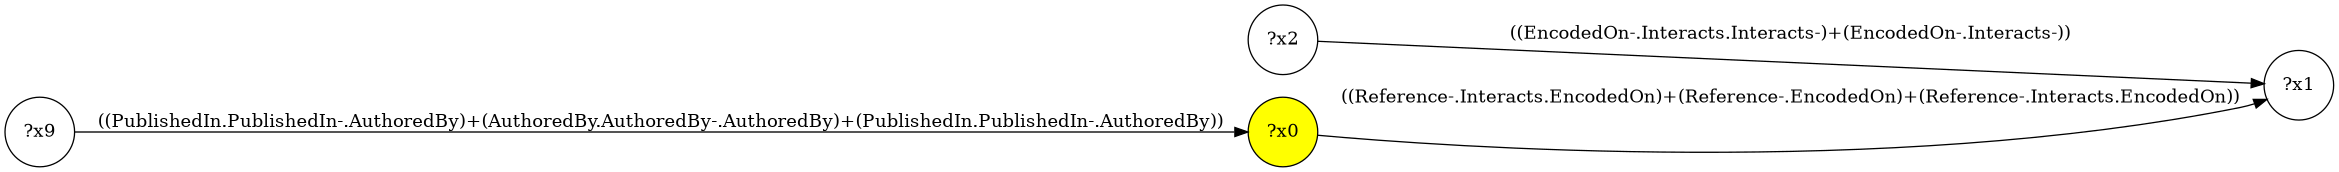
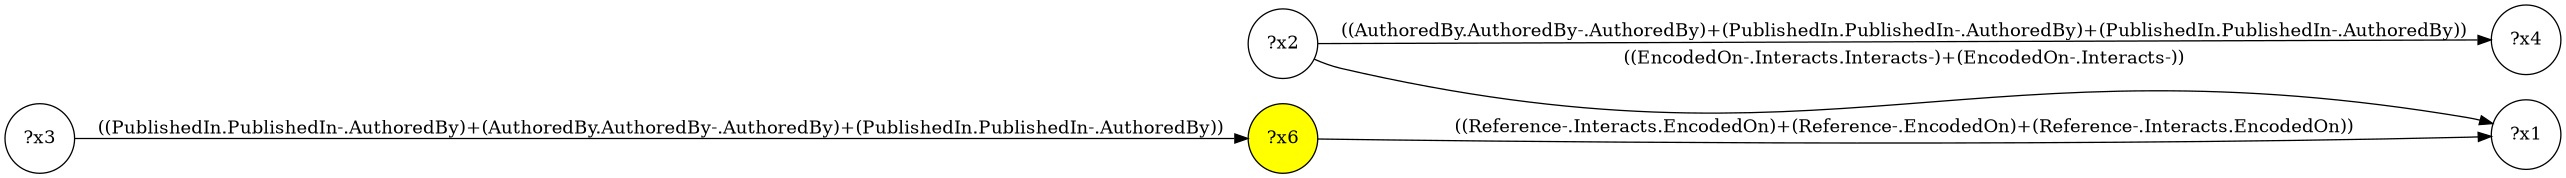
none -> (2526, 40)
(40, 132) -> (40, 138)
(1283, 132) -> (1283, 138)
